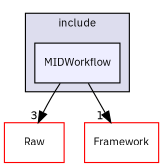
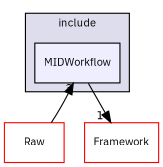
(50, 99) -> (60, 108)
